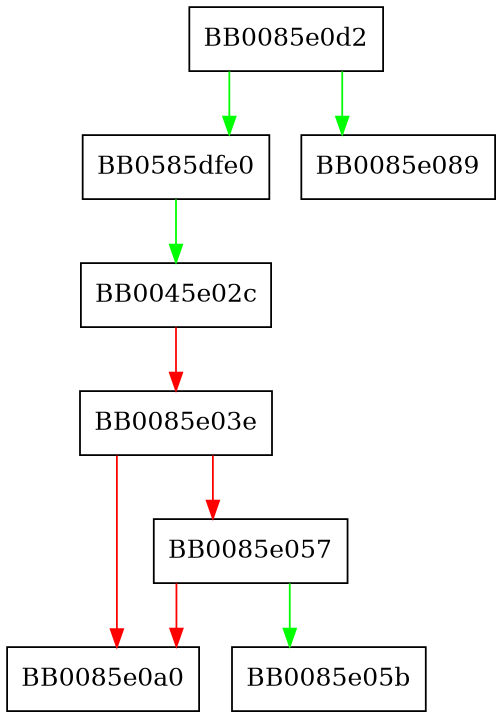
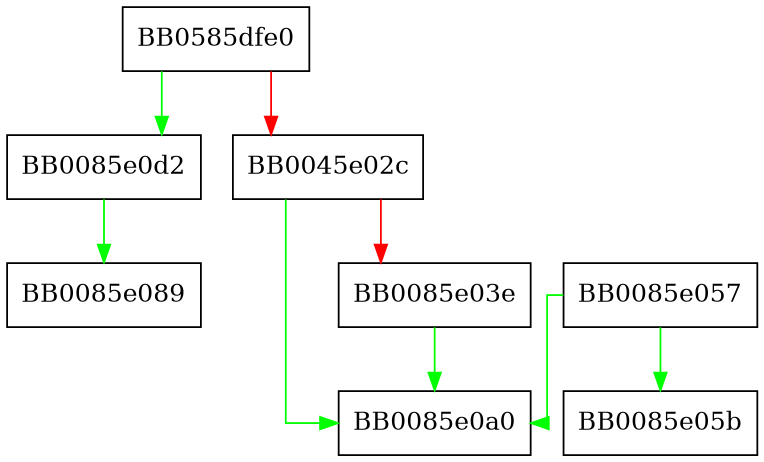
(229, 94) -> (162, 94)
(176, 222) -> (271, 94)
none -> (286, 328)
(213, 478) -> none
(117, 542) -> (435, 350)
(176, 606) -> (547, 352)
